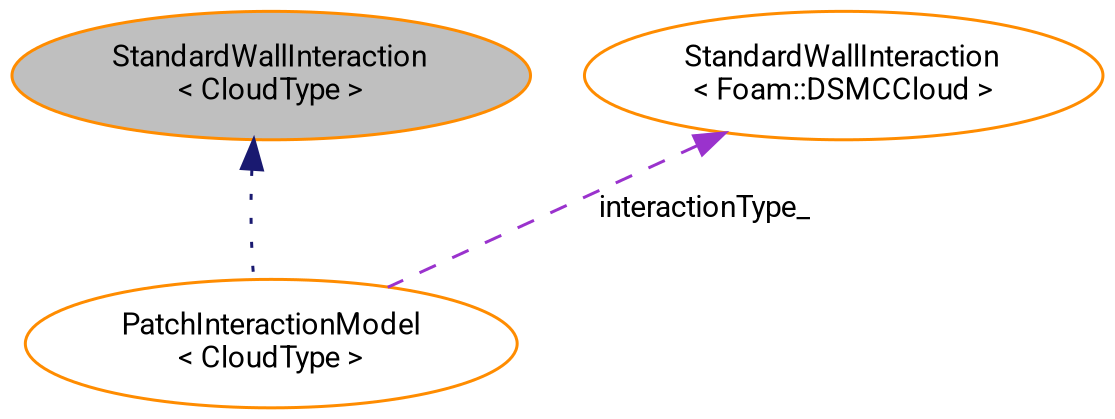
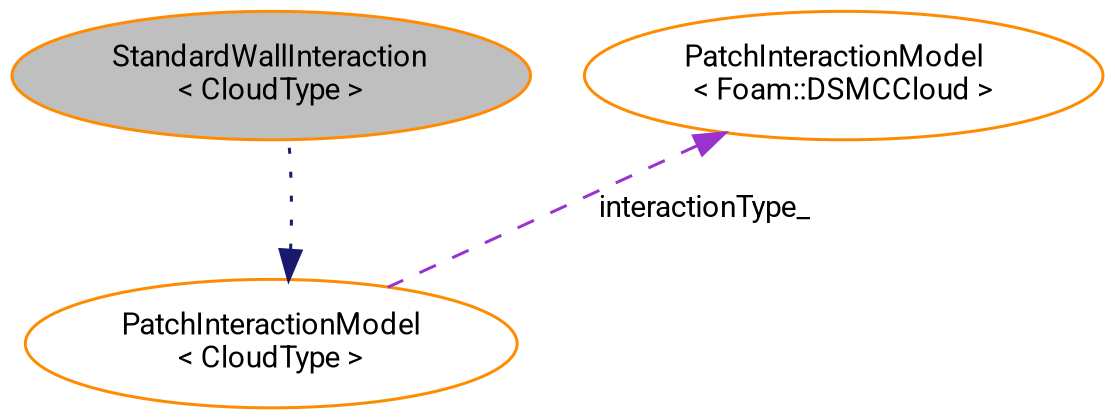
(844, 76) -> (844, 76)
(251, 225) -> (291, 194)
